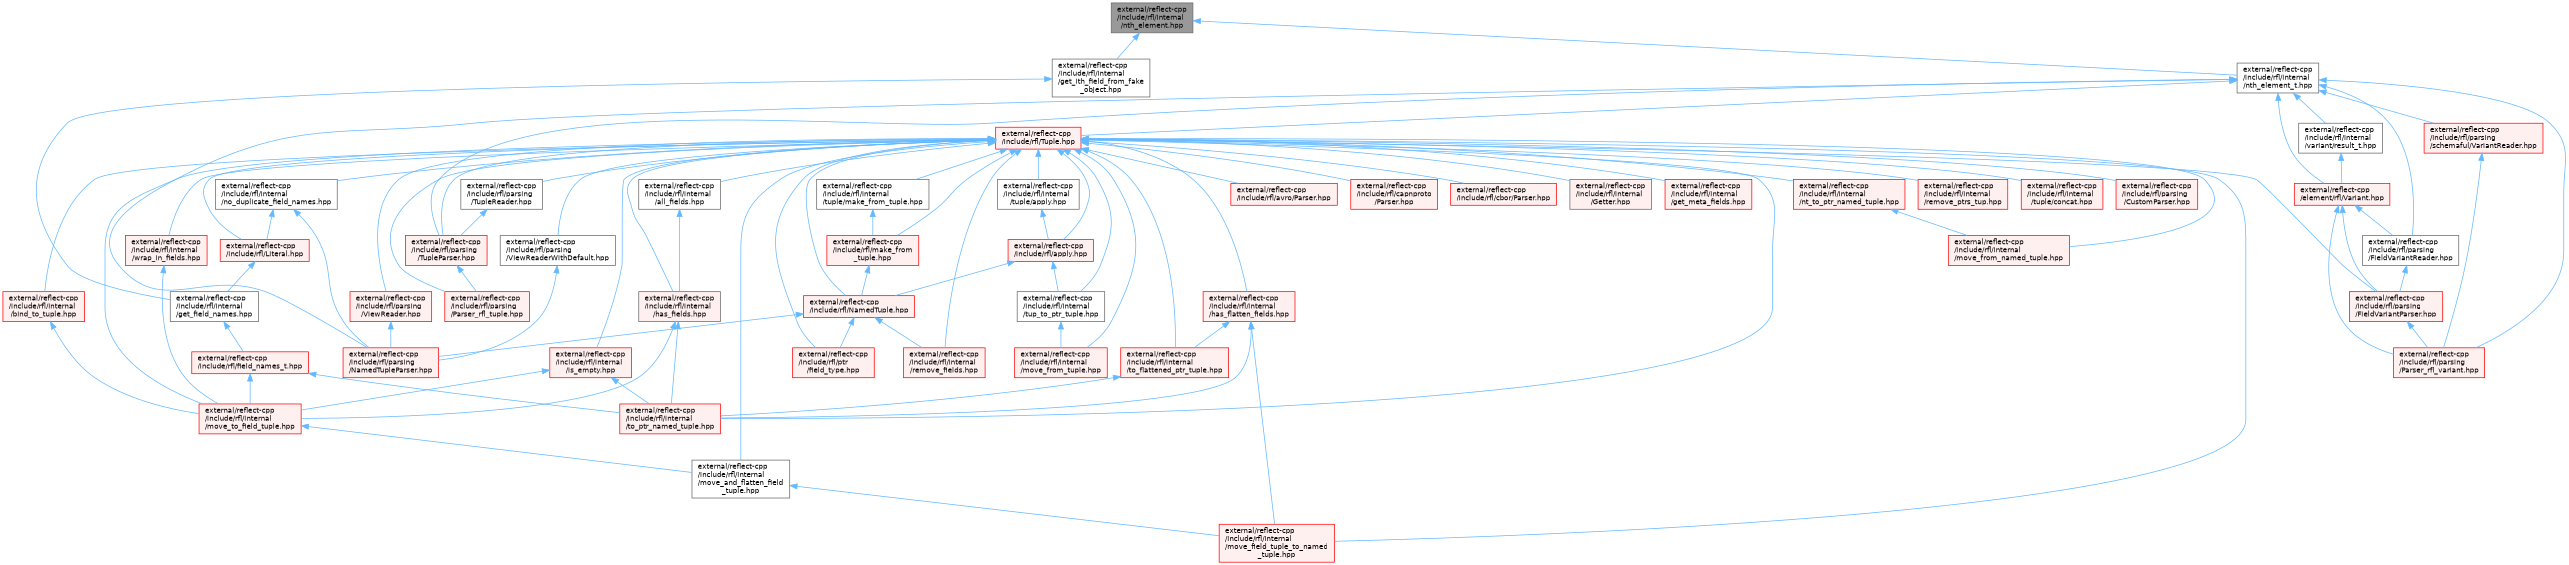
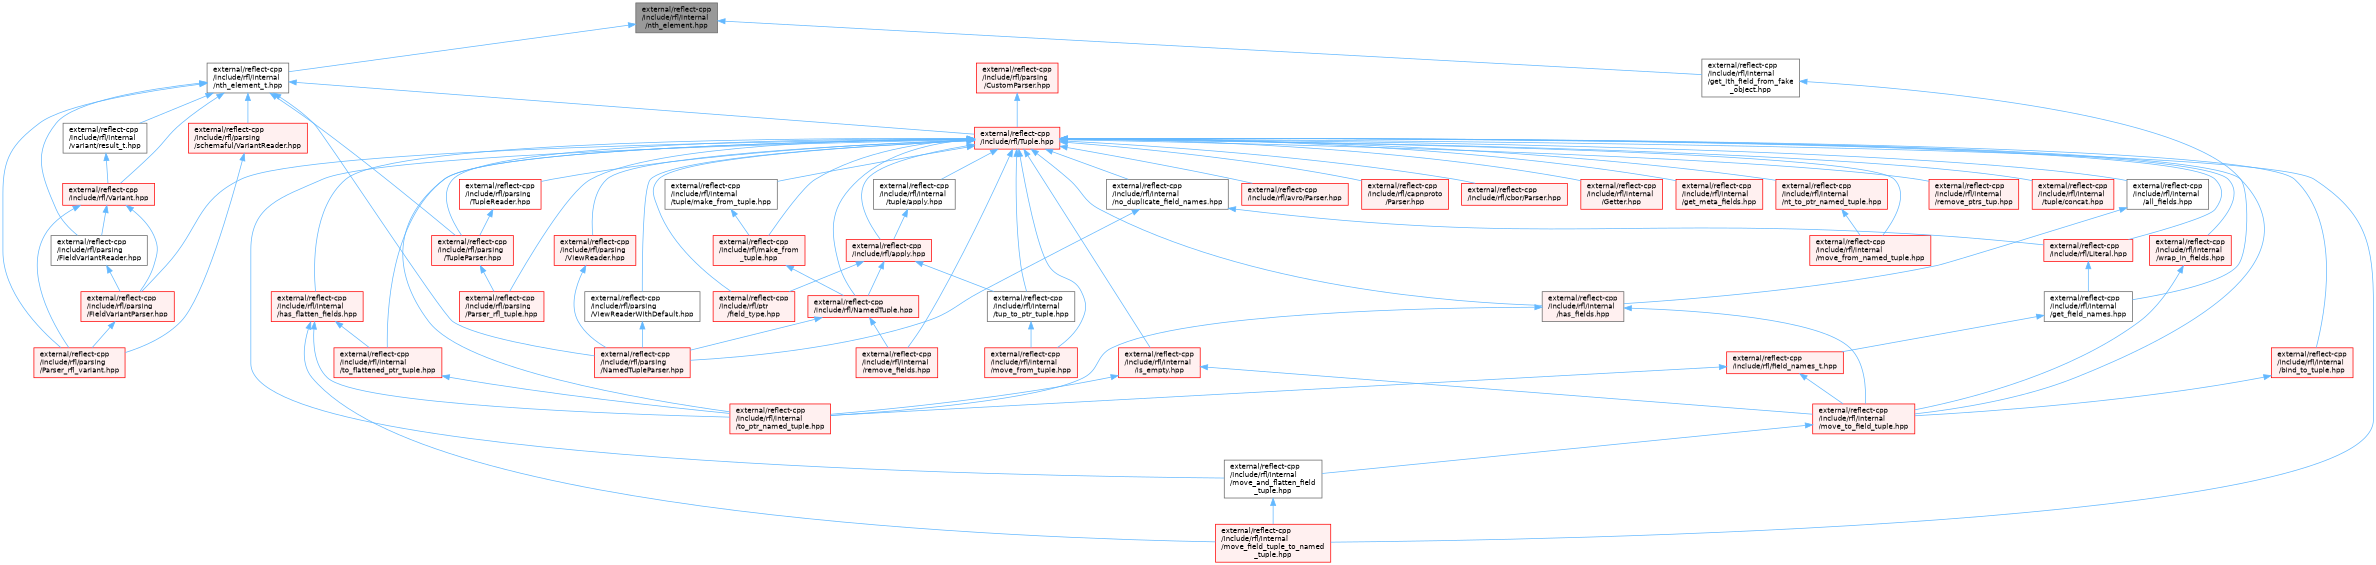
(1603, 147) -> (1017, 114)
(502, 194) -> (500, 194)
(1611, 194) -> (1622, 194)
(2342, 194) -> (109, 194)
(846, 336) -> (823, 278)
